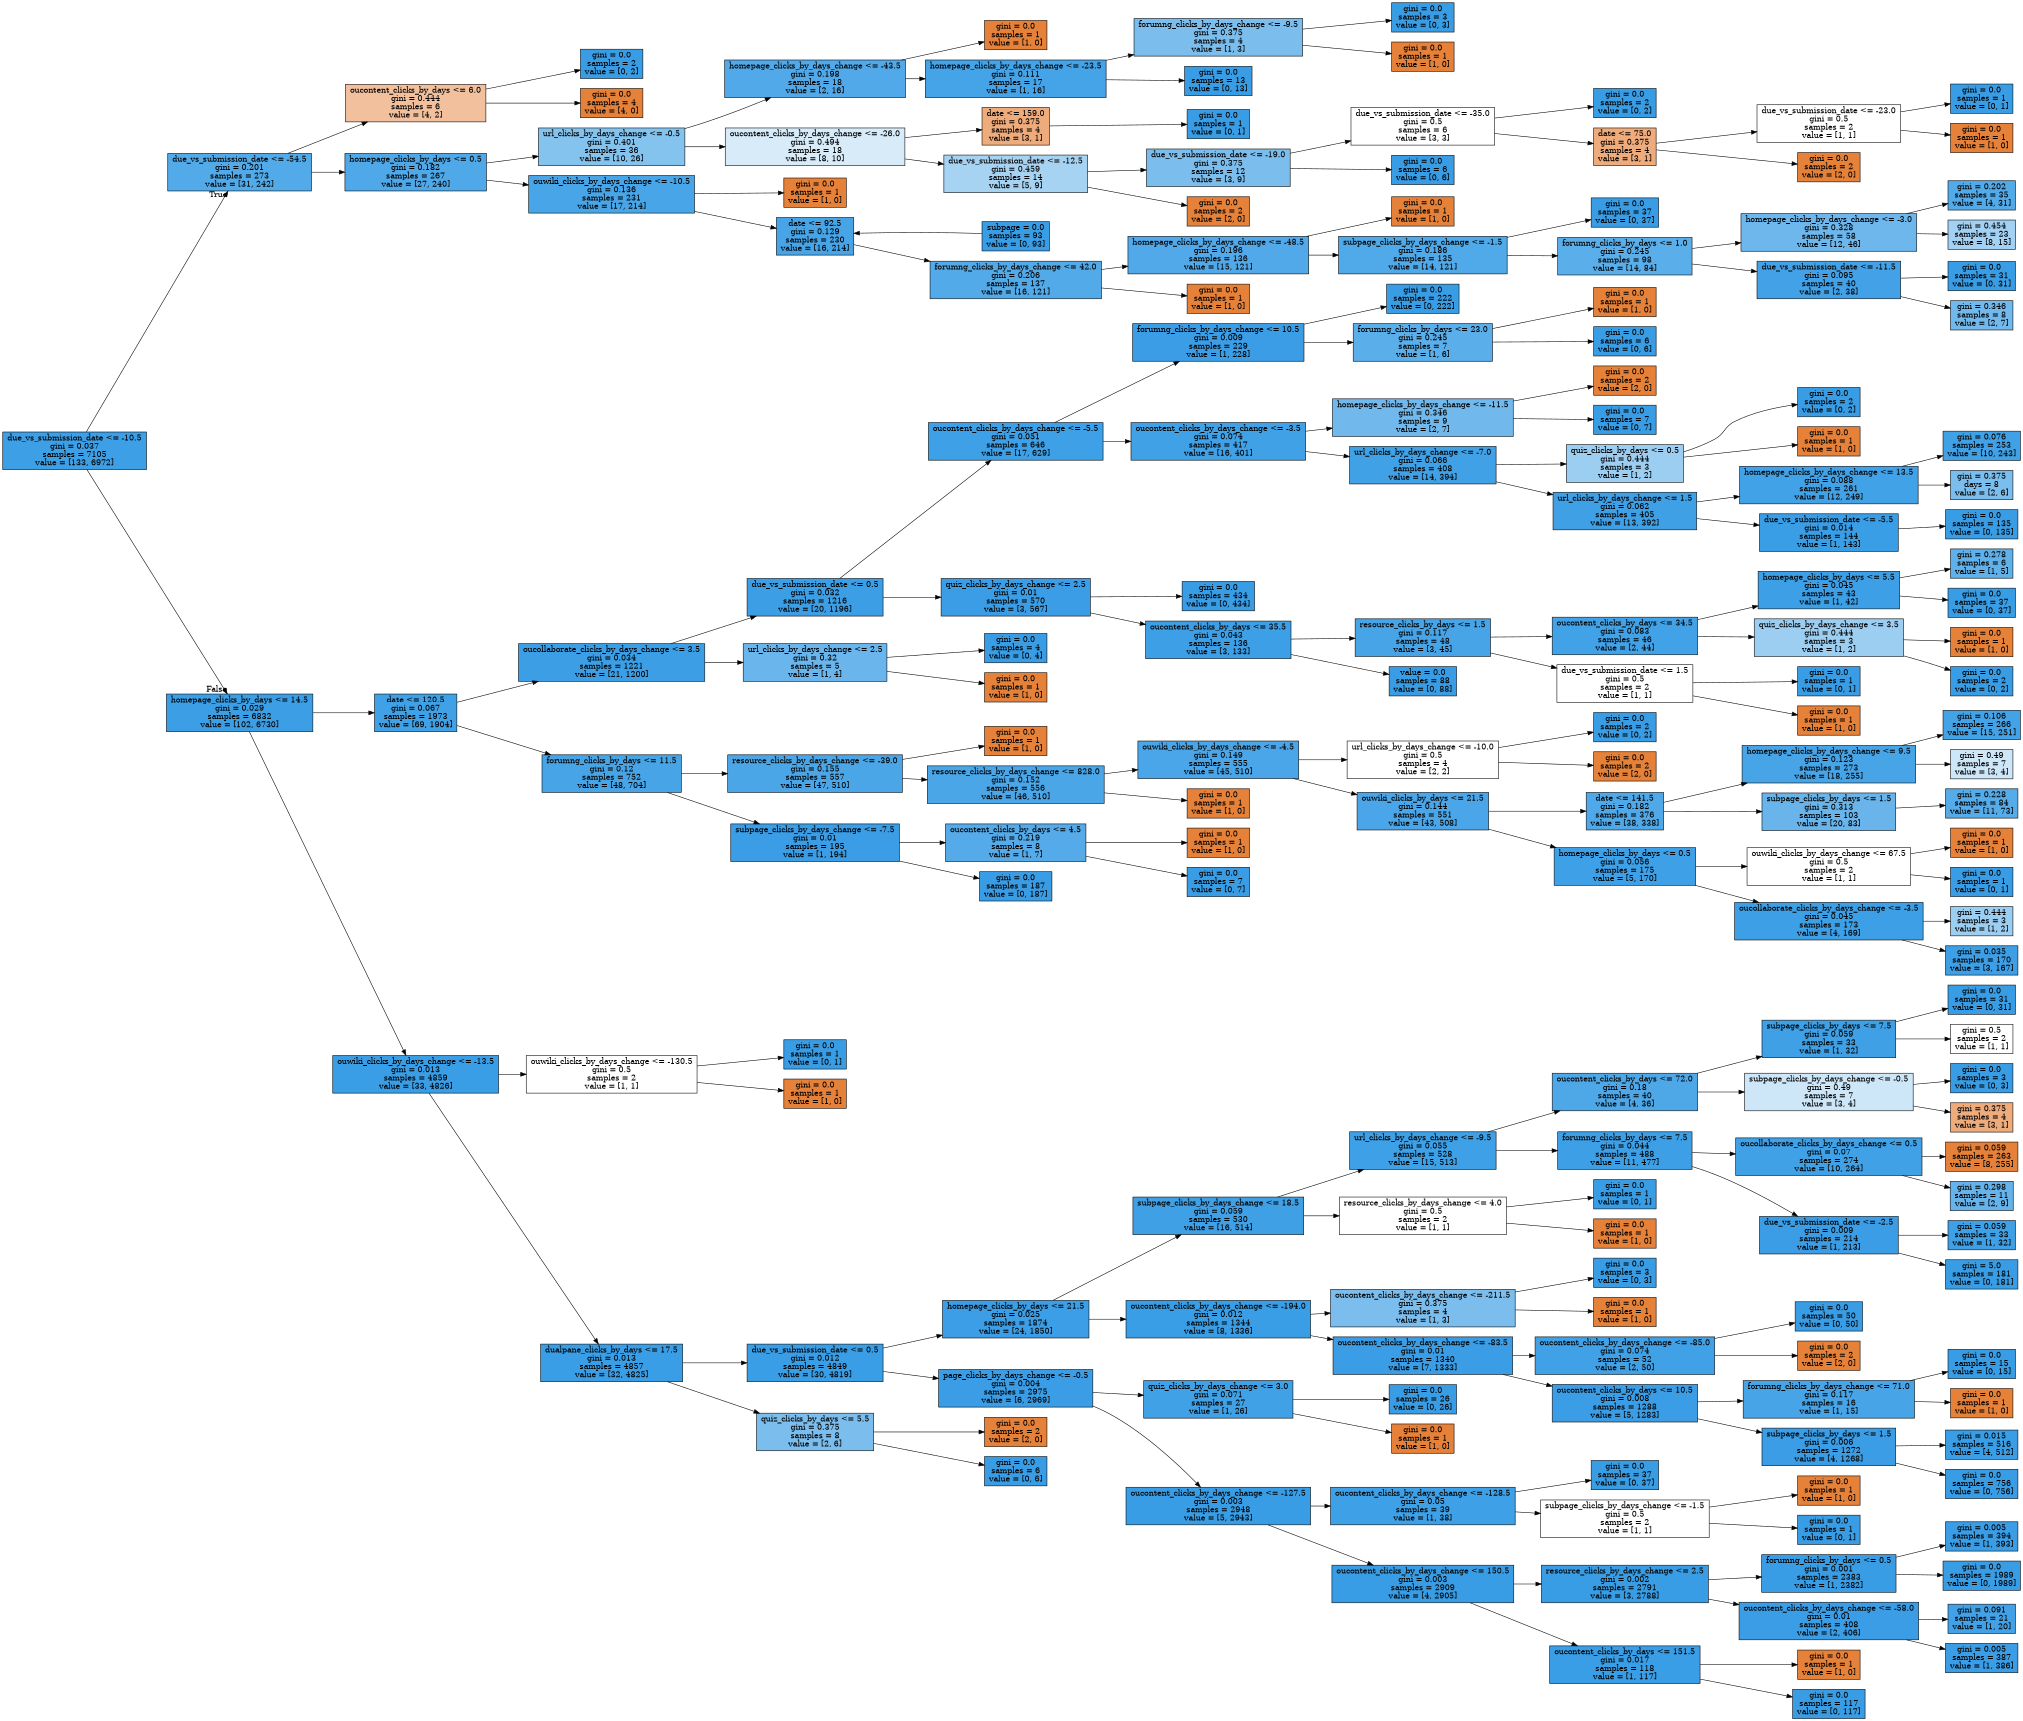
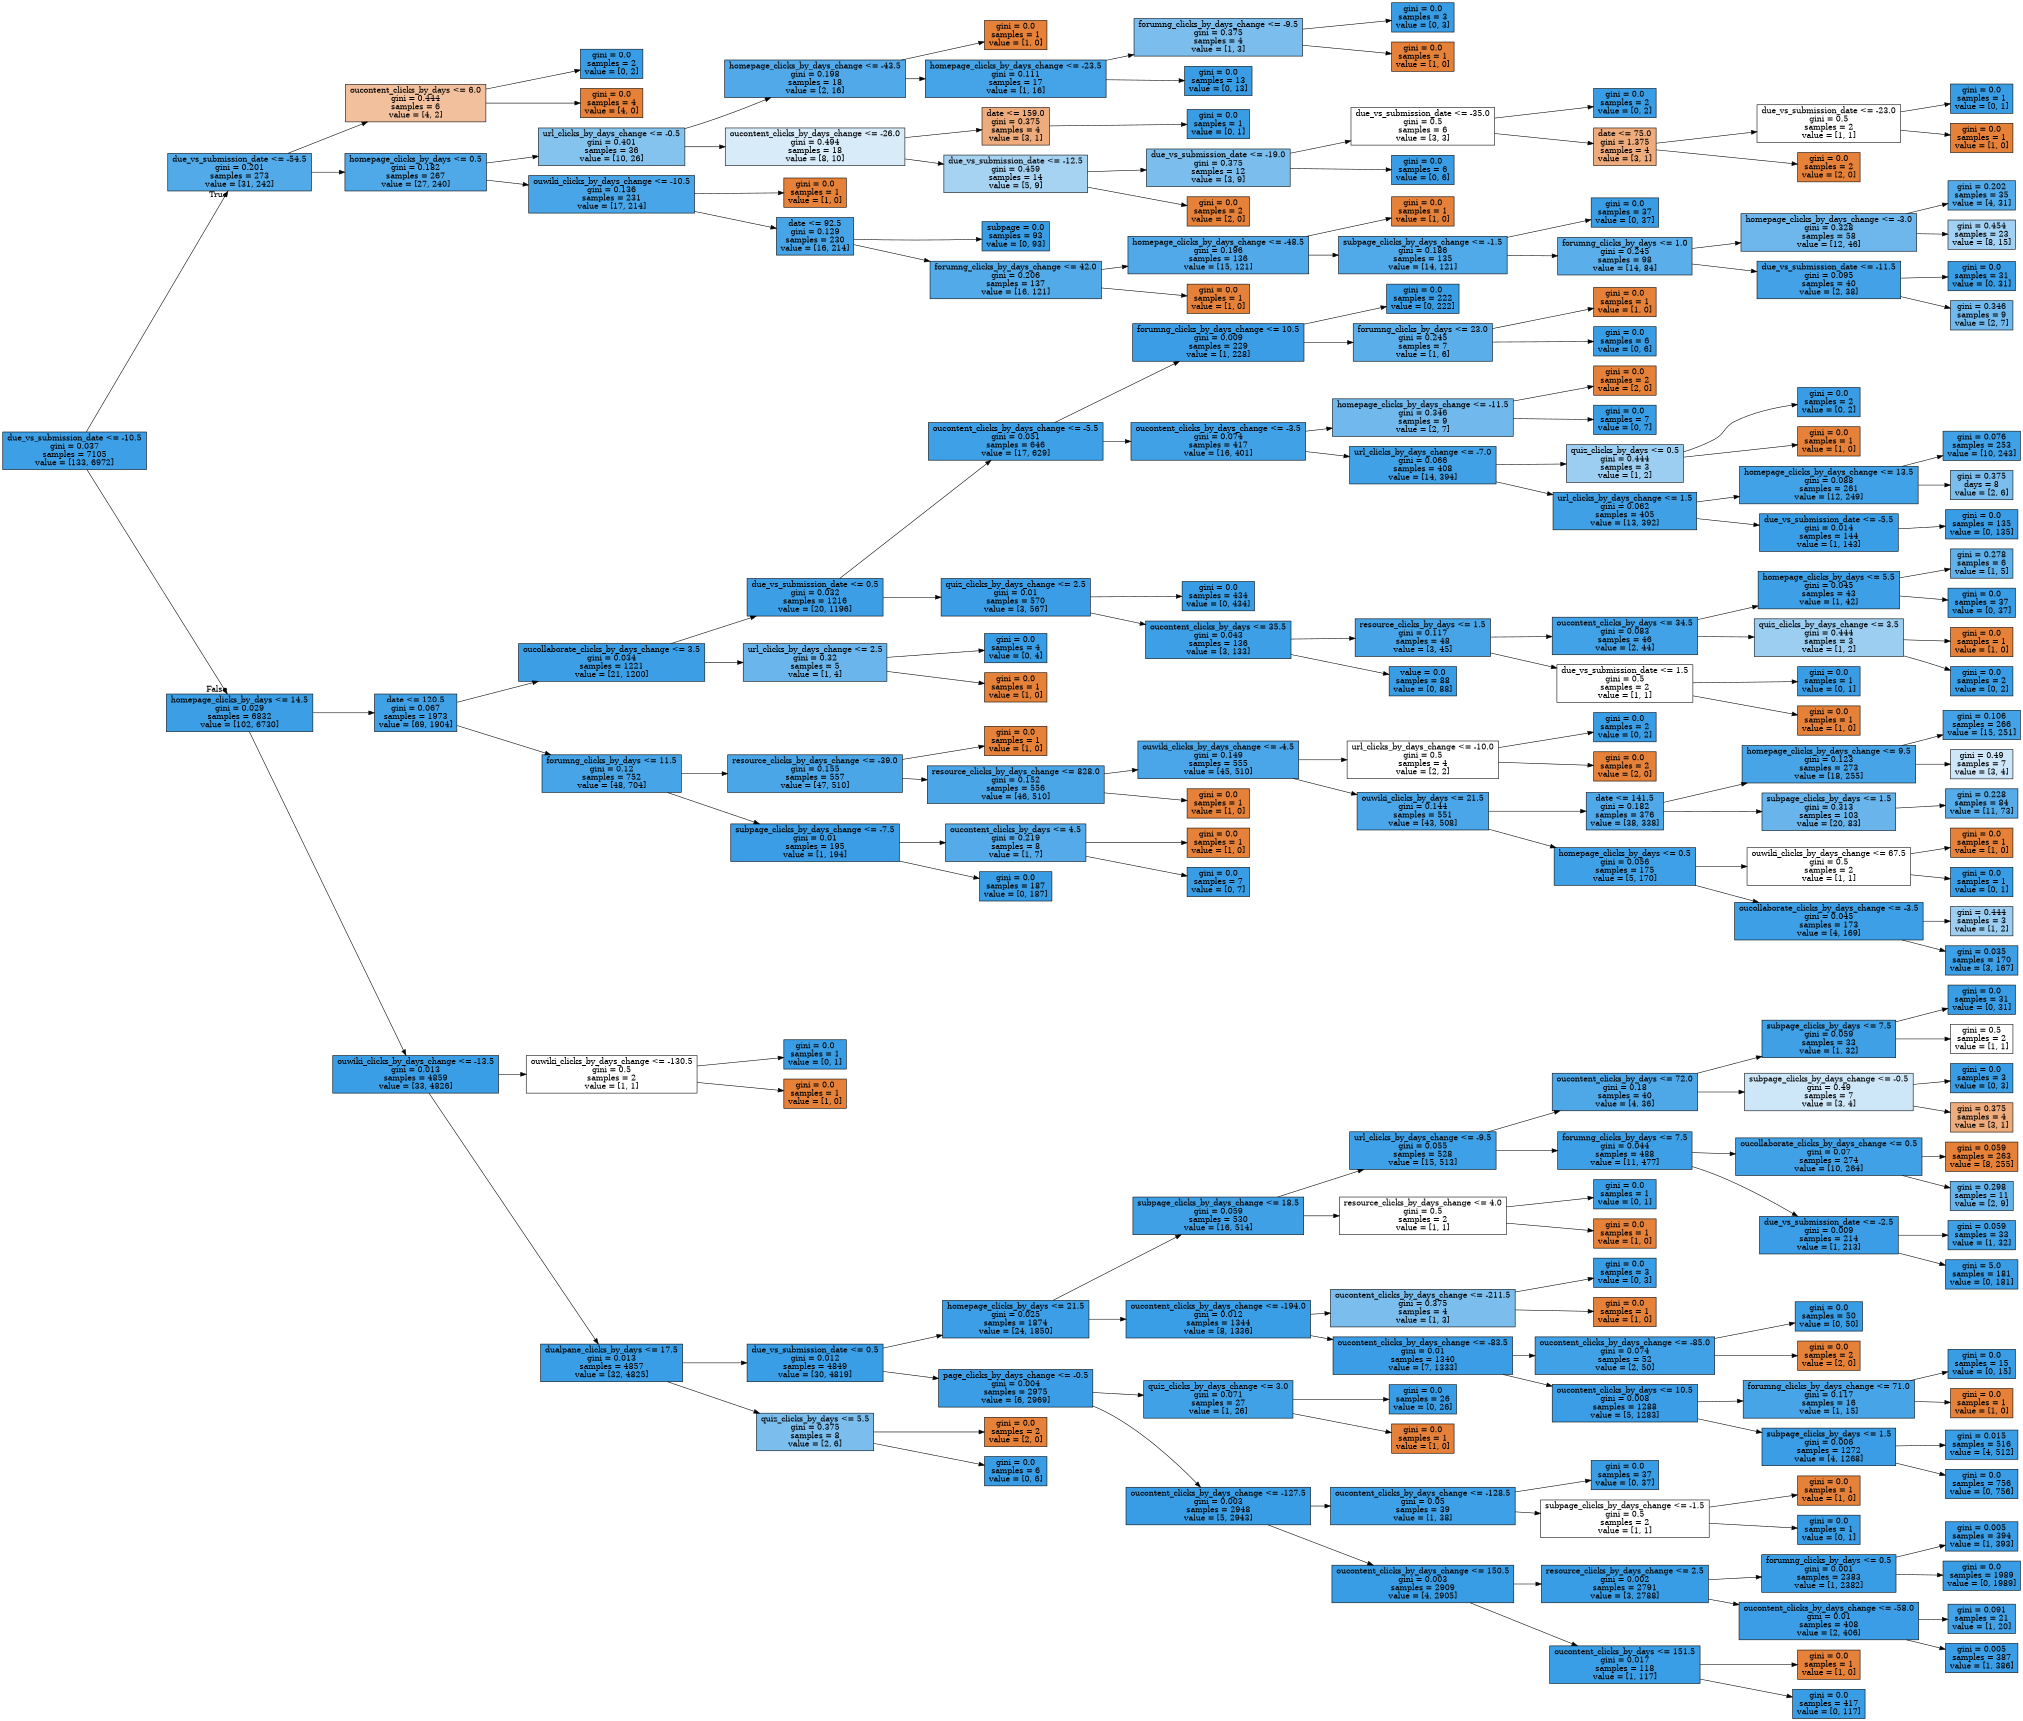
(1625, 147) -> (1625, 147)
(921, 233) -> (915, 240)
(1982, 315) -> (1982, 315)
(1829, 1704) -> (1829, 1704)
